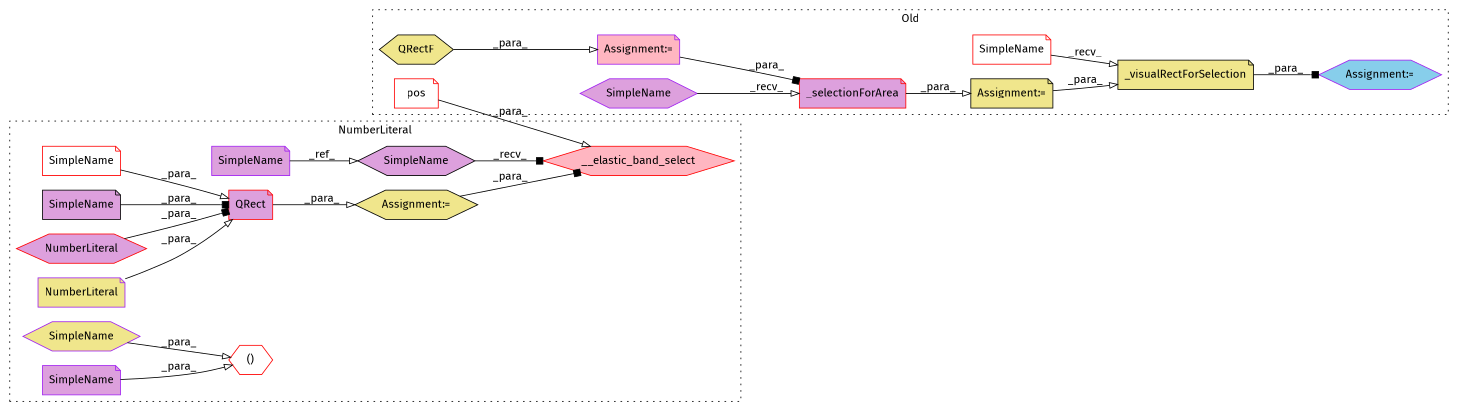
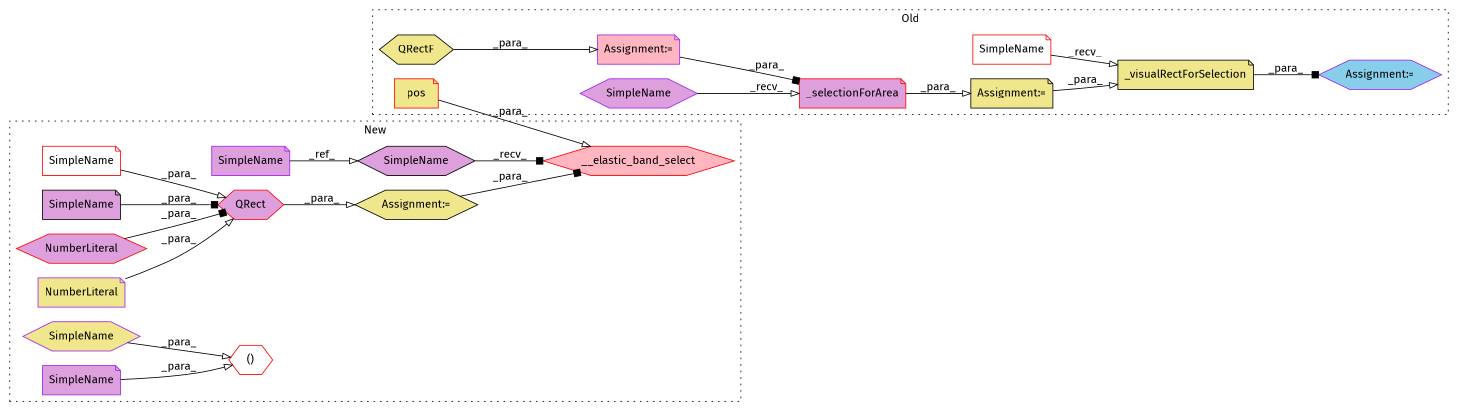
(416, 93) -> (416, 93)
(375, 130) -> (375, 130)
(251, 205) -> (251, 205)
